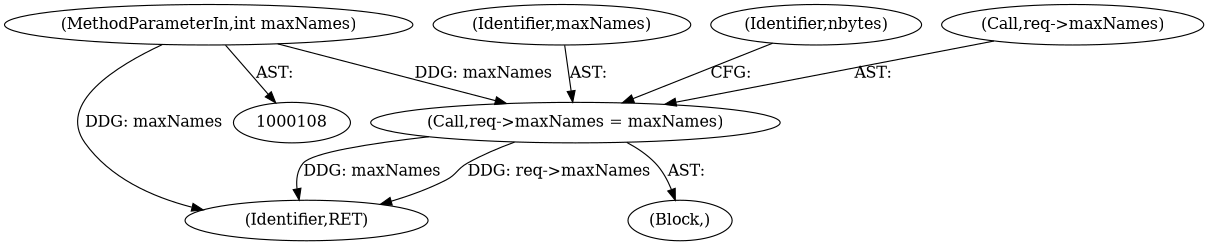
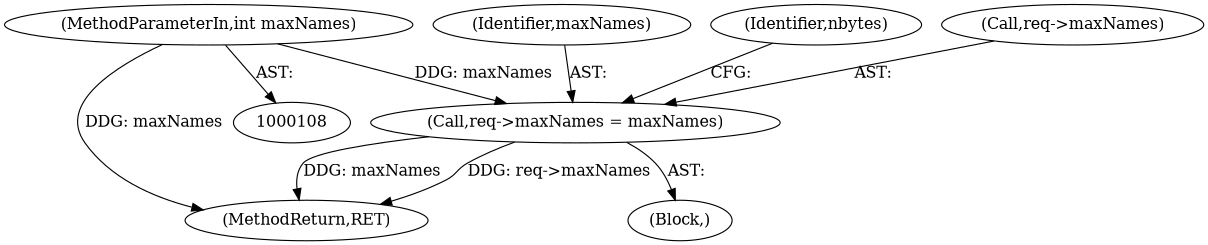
(307, 220) -> (307, 220)
